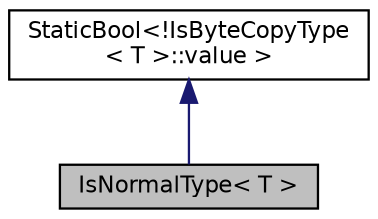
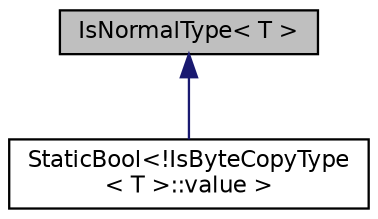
(189, 134) -> (189, 109)
